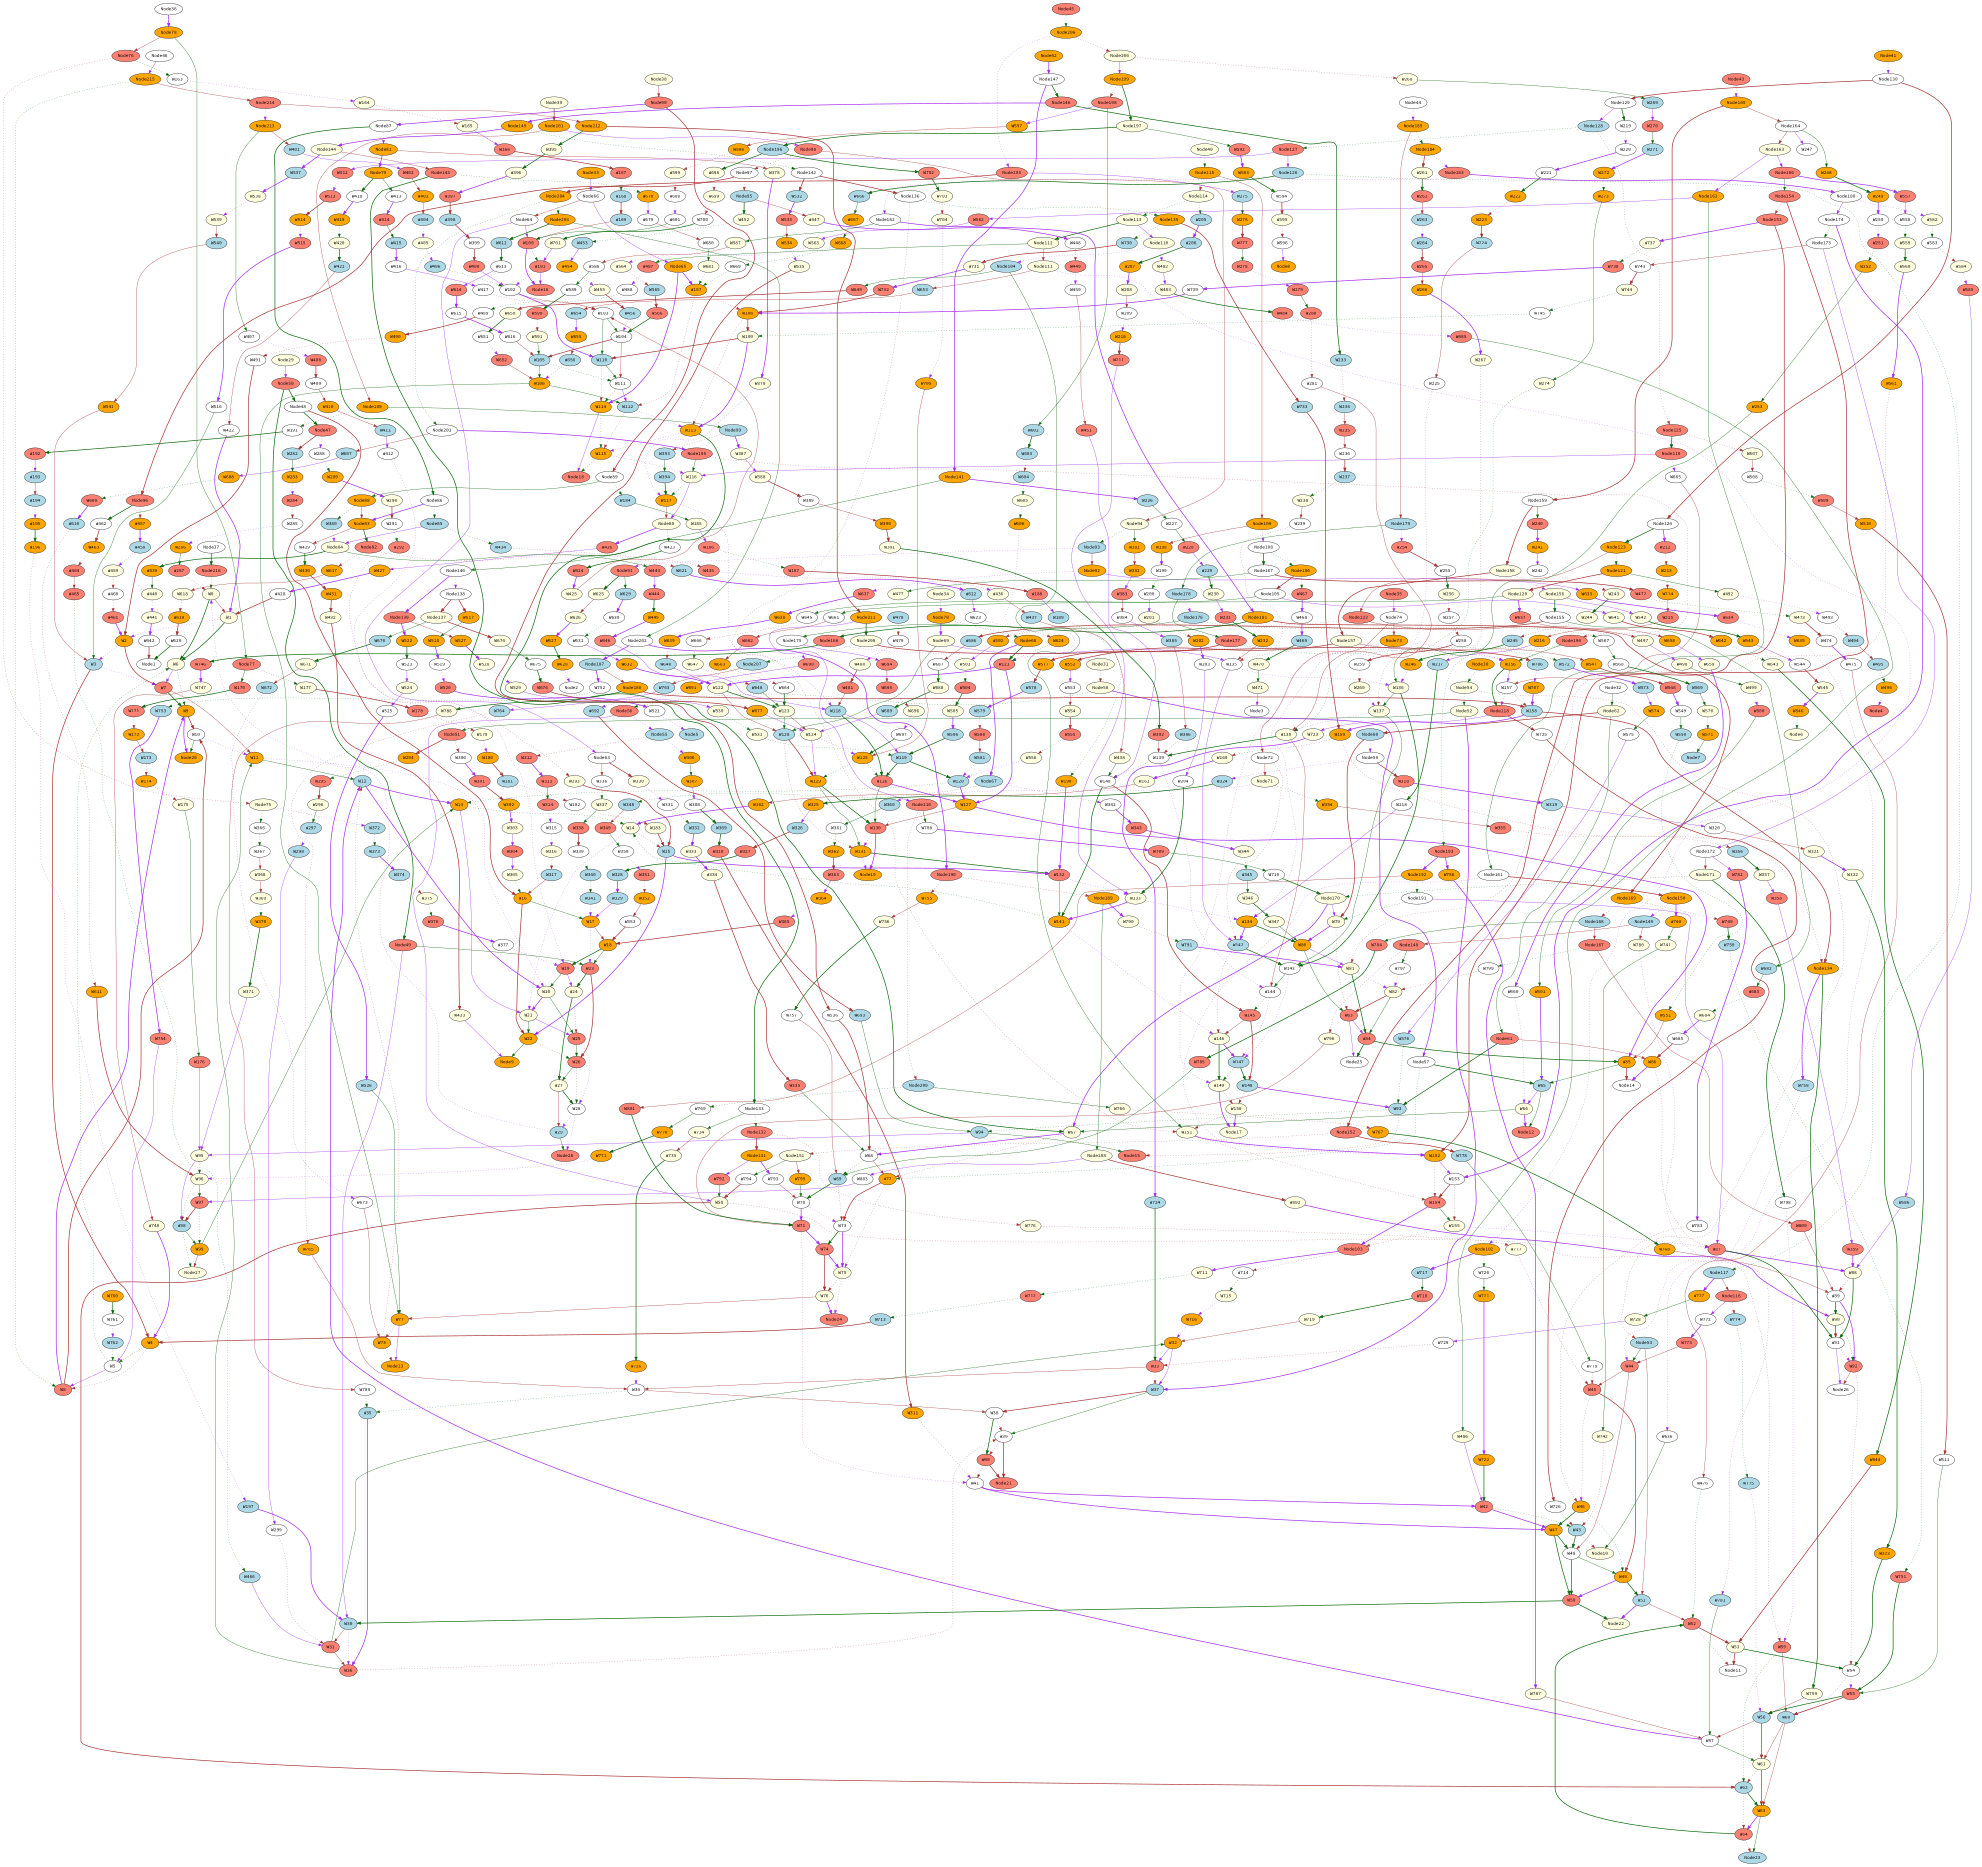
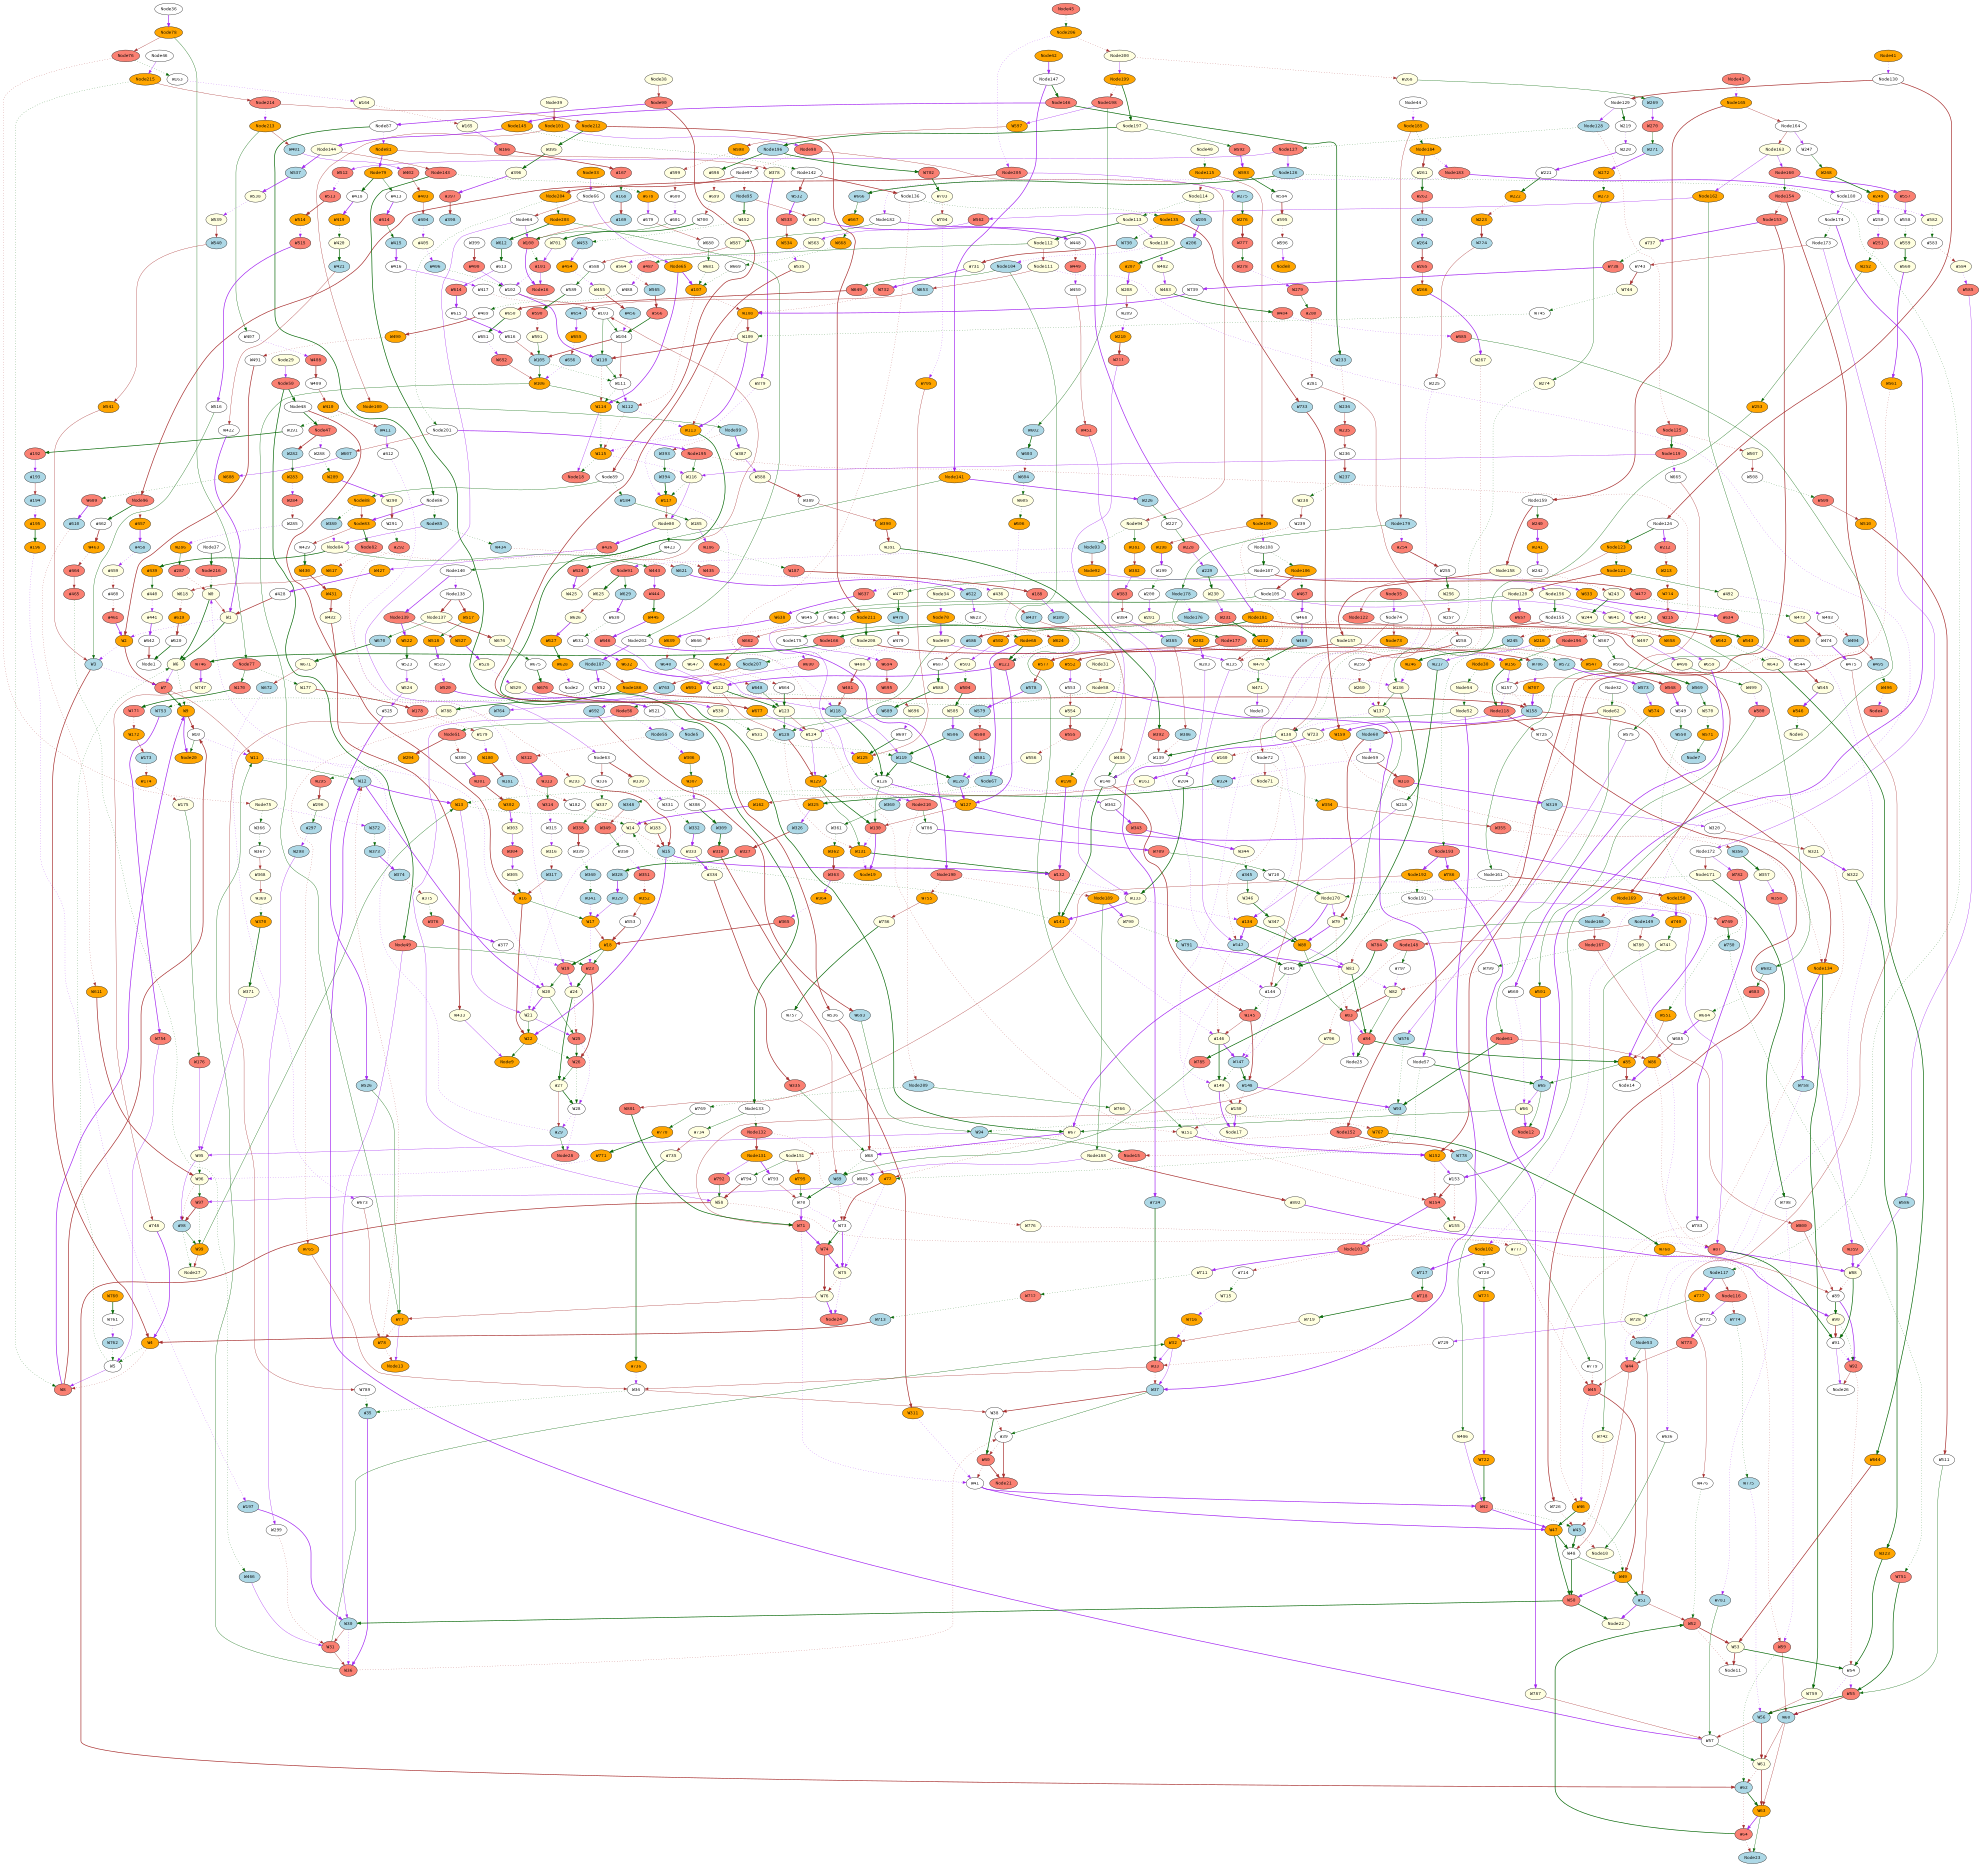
(1820, 143) -> (1816, 160)
(460, 229) -> none
(819, 306) -> (819, 306)
none -> (898, 604)
(882, 781) -> (882, 781)
